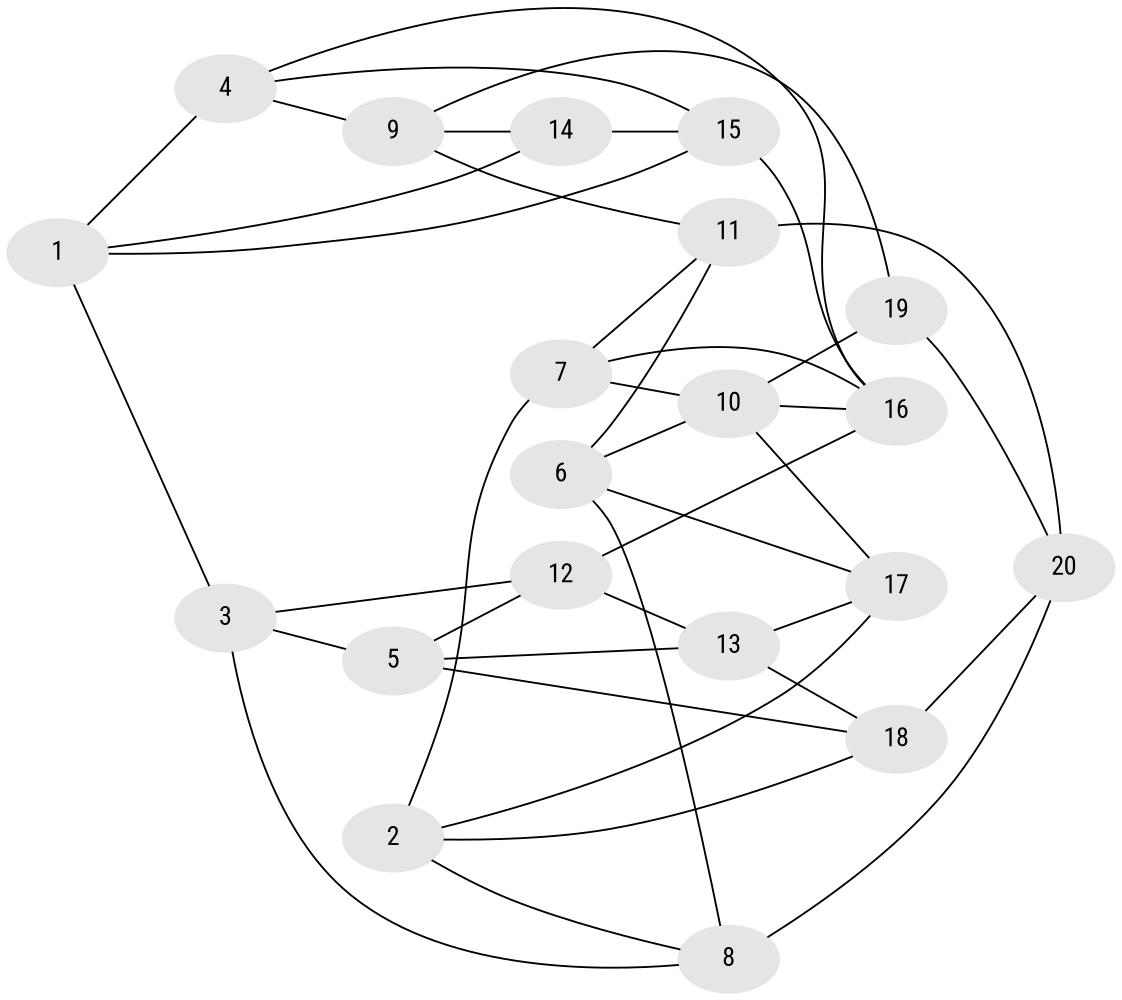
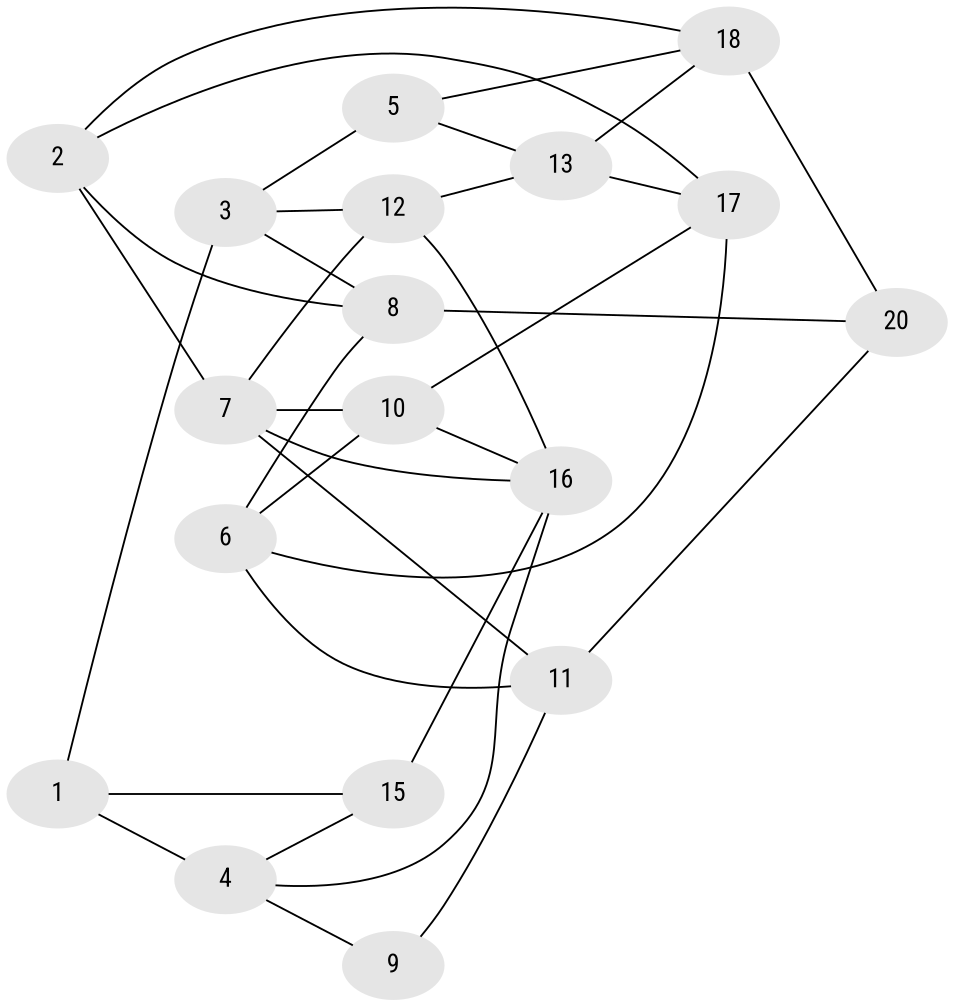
(561, 132) -> none
(897, 311) -> none
(477, 618) -> (299, 314)
